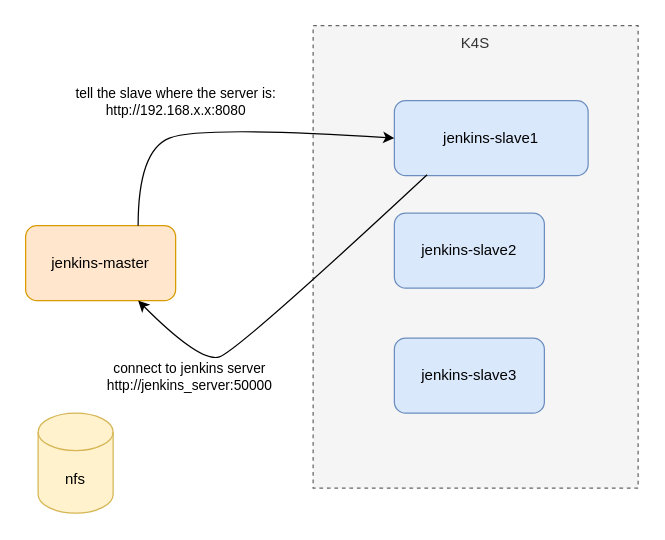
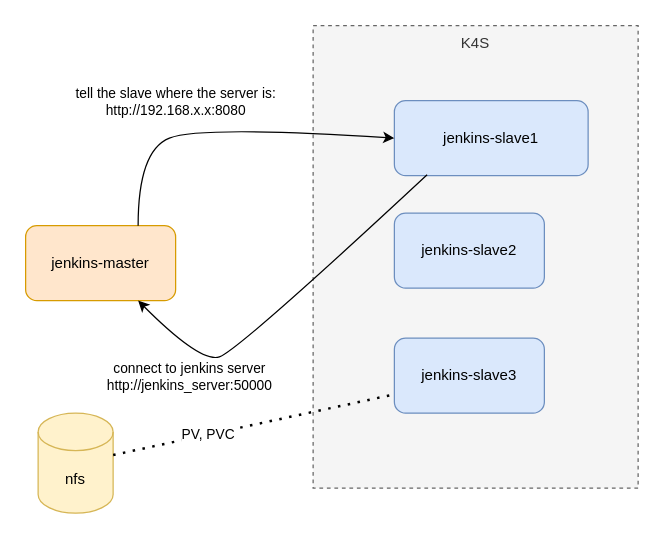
none -> (251, 425)
